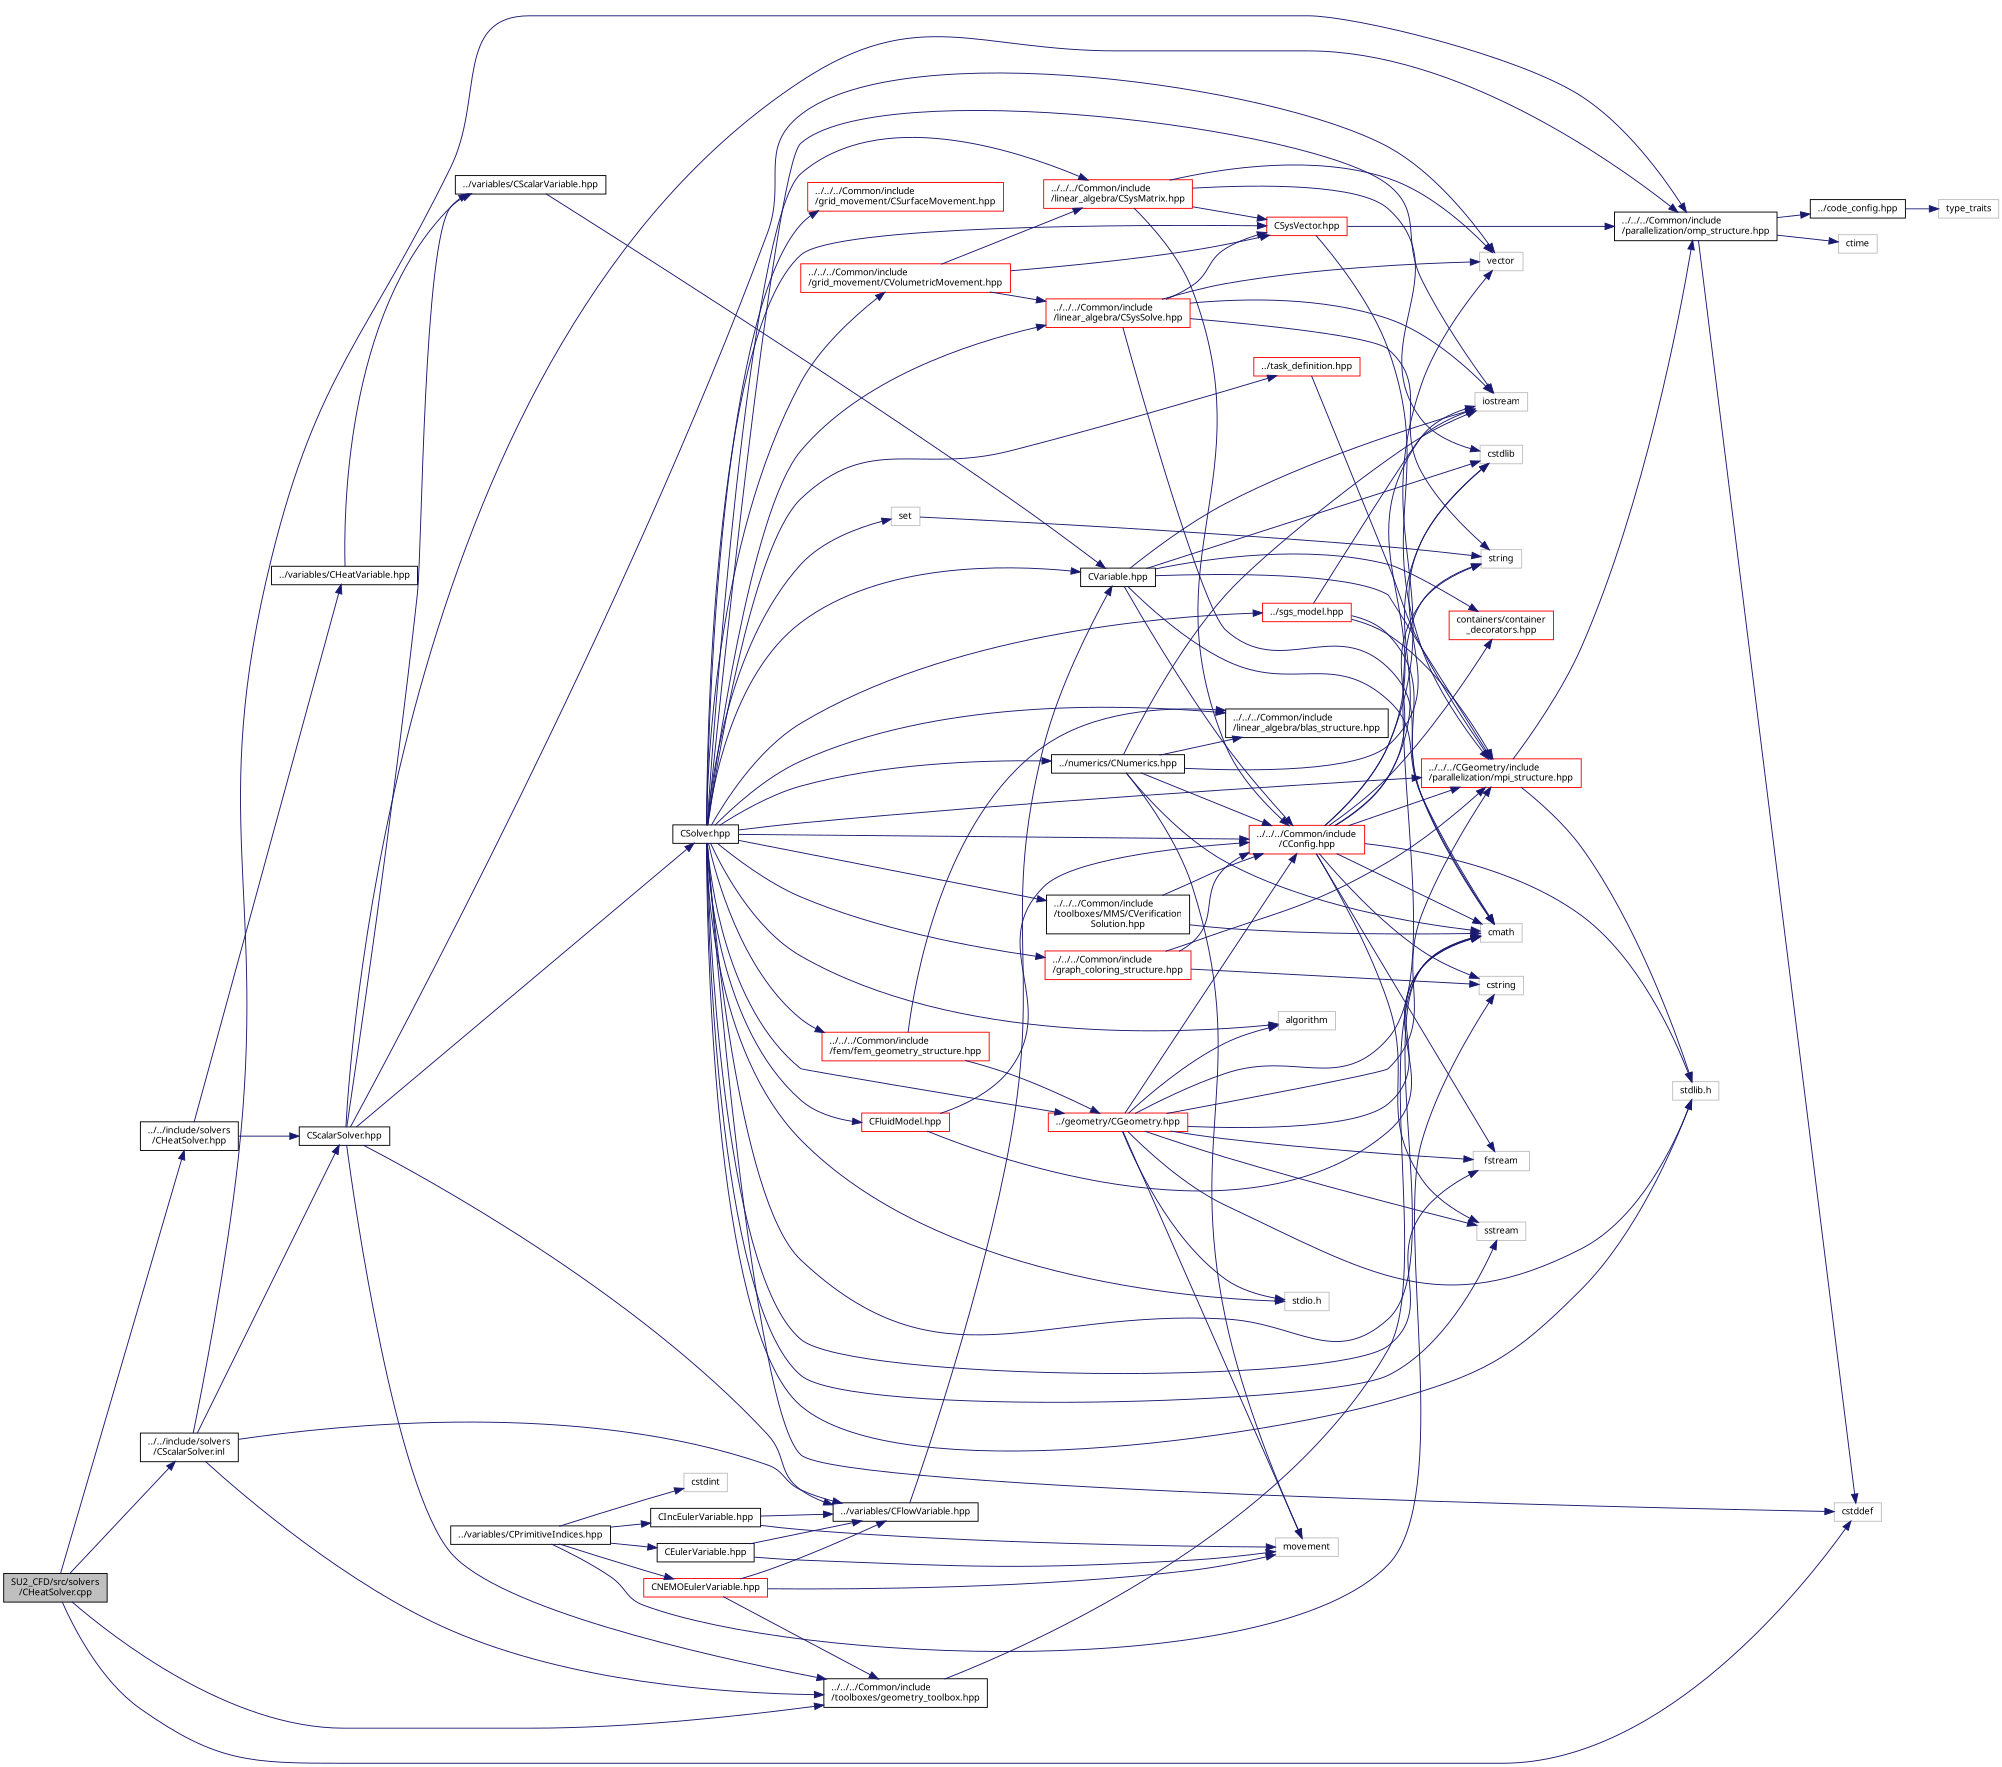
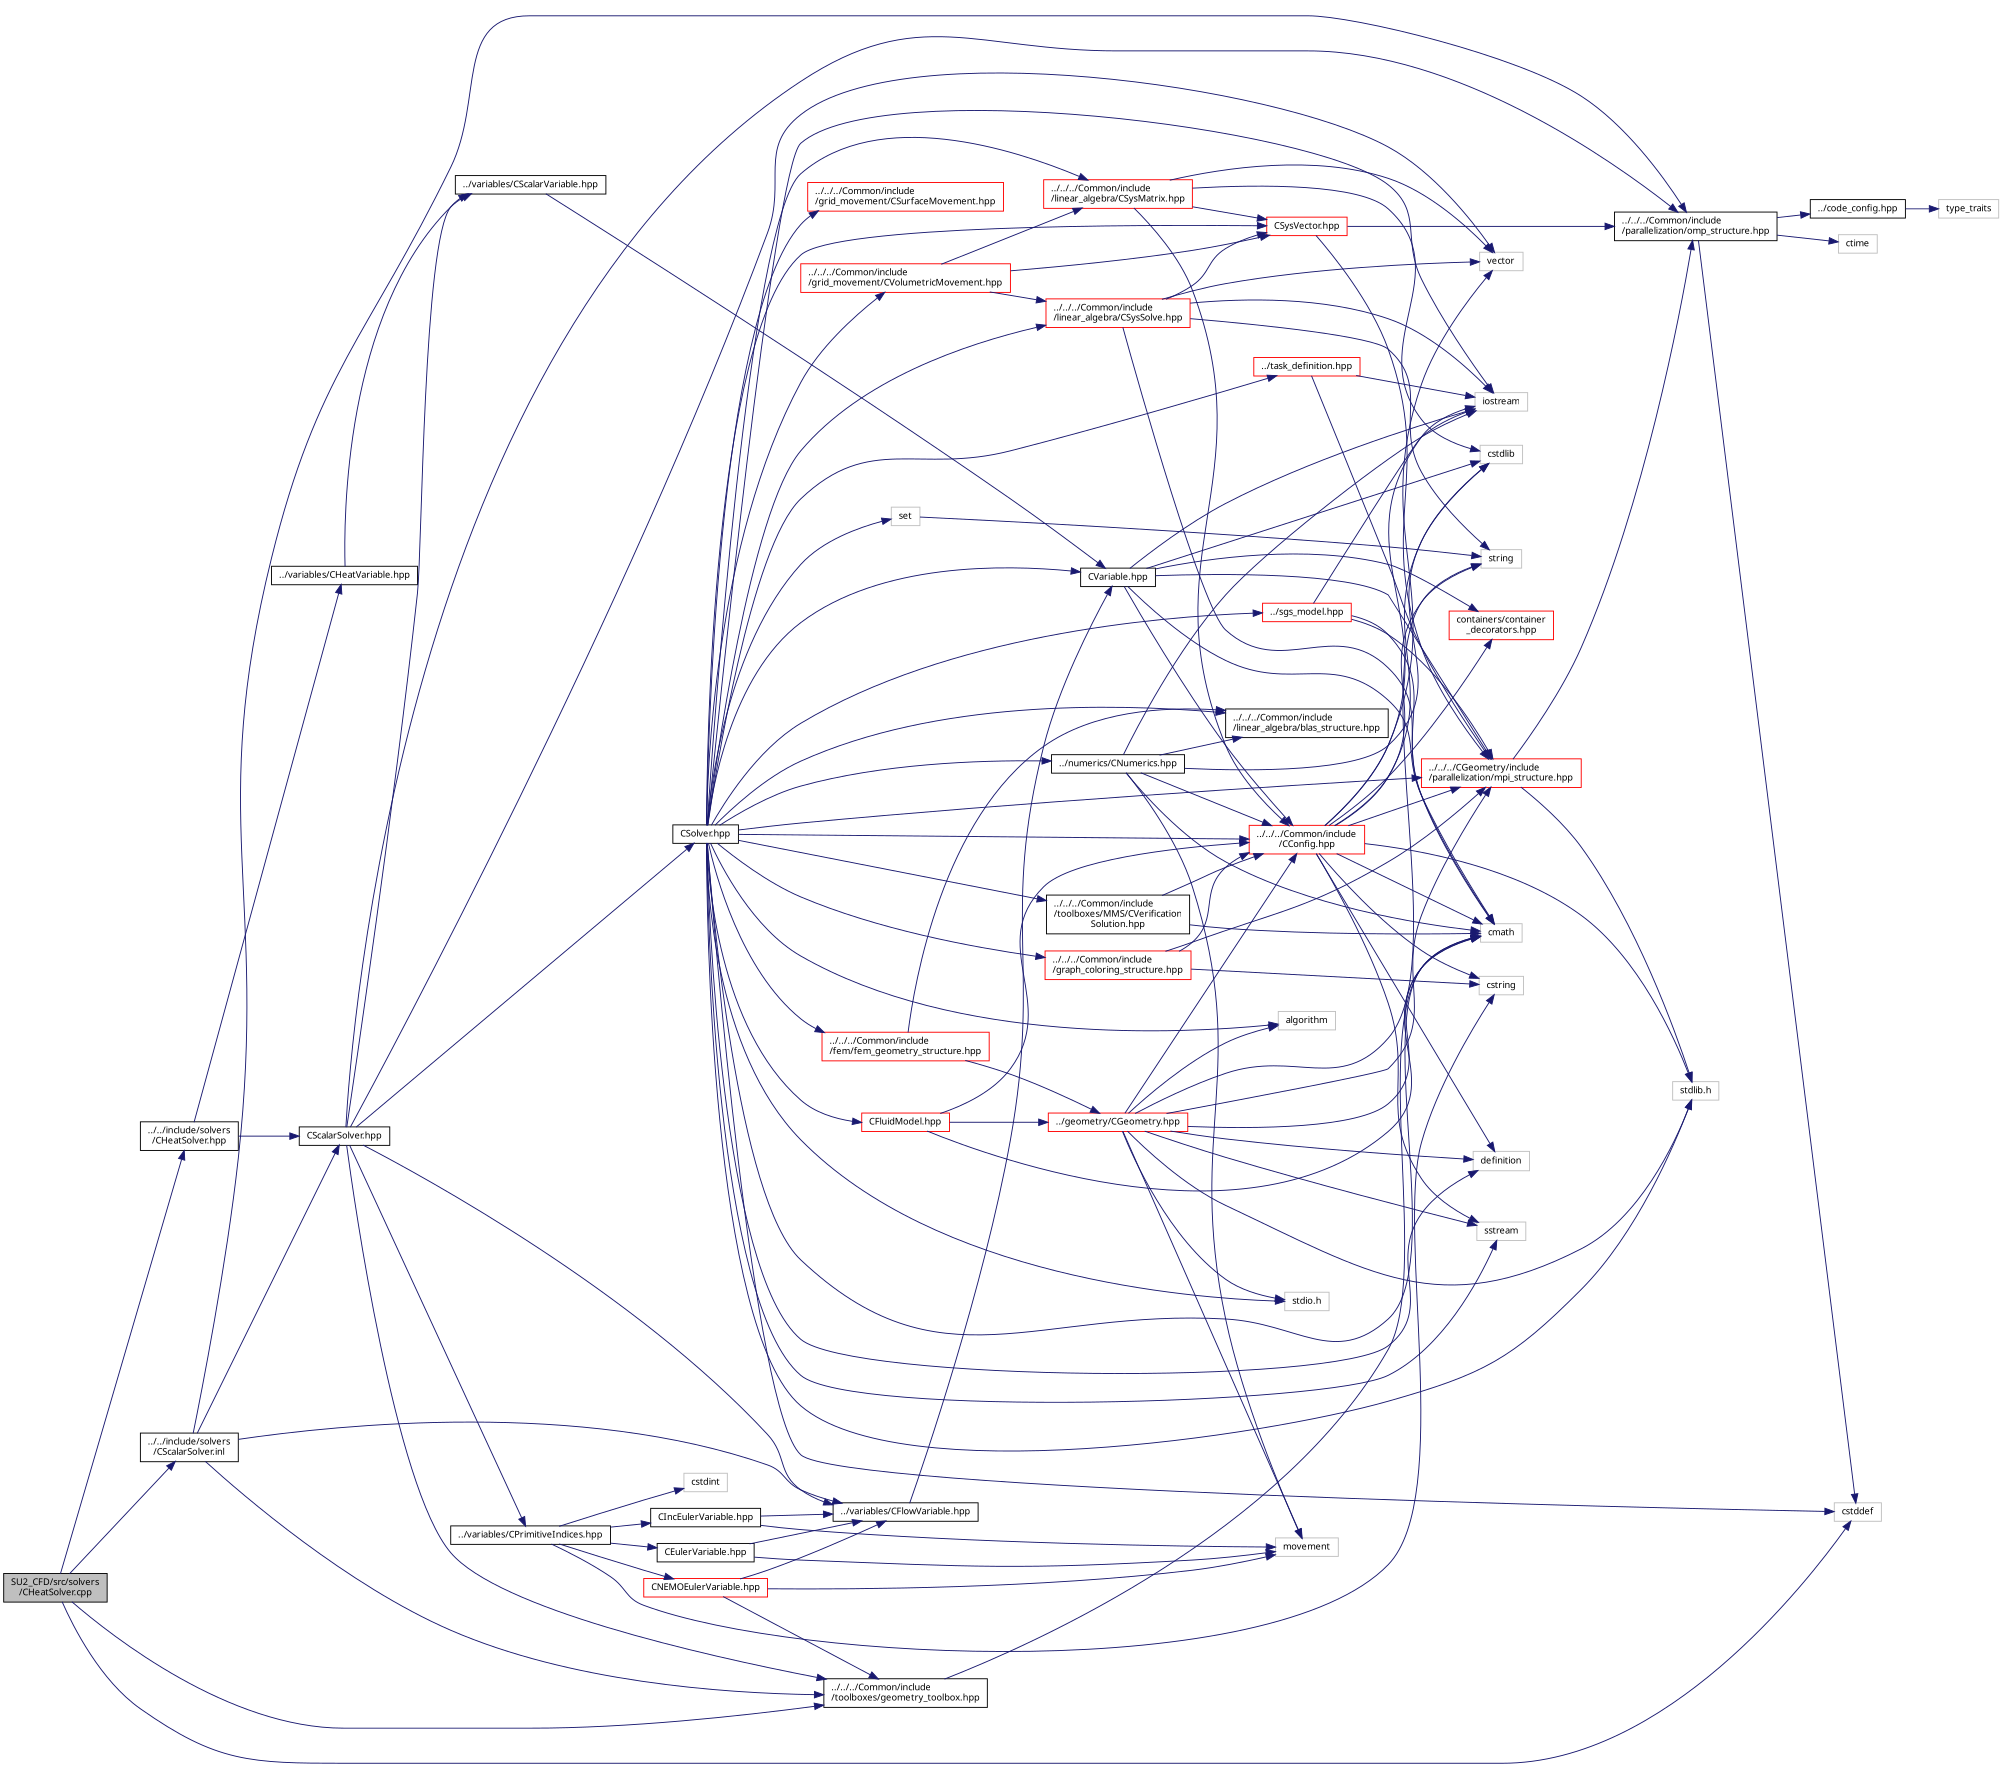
none -> (1427, 389)
(804, 1069) -> (994, 1122)
(1501, 1161) -> (1501, 1161)
none -> (436, 1332)
